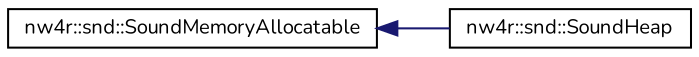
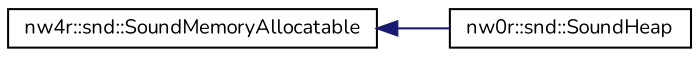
(570, 28) -> (570, 28)
